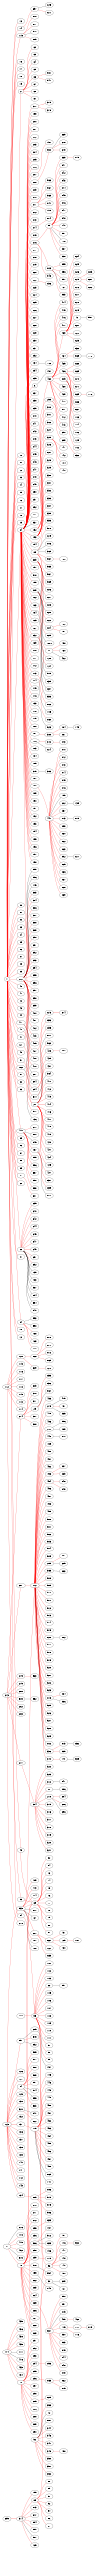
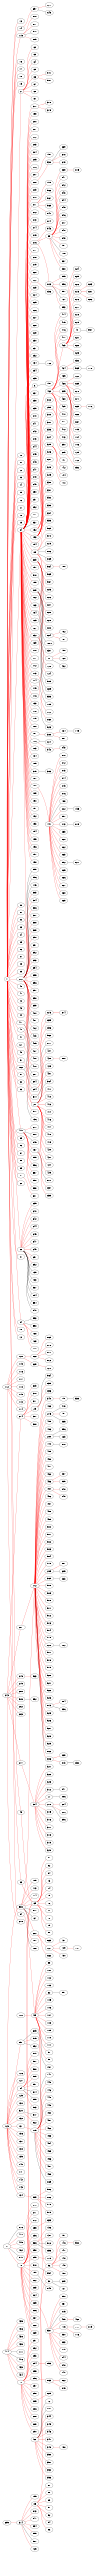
none -> (49, 2424)
